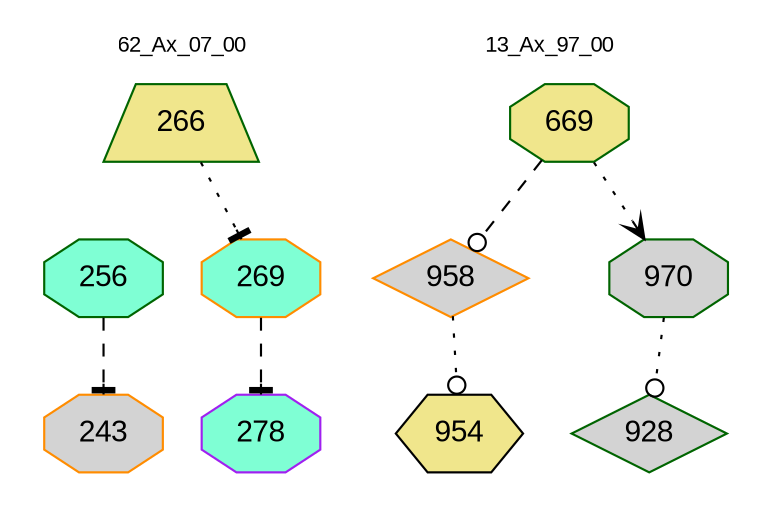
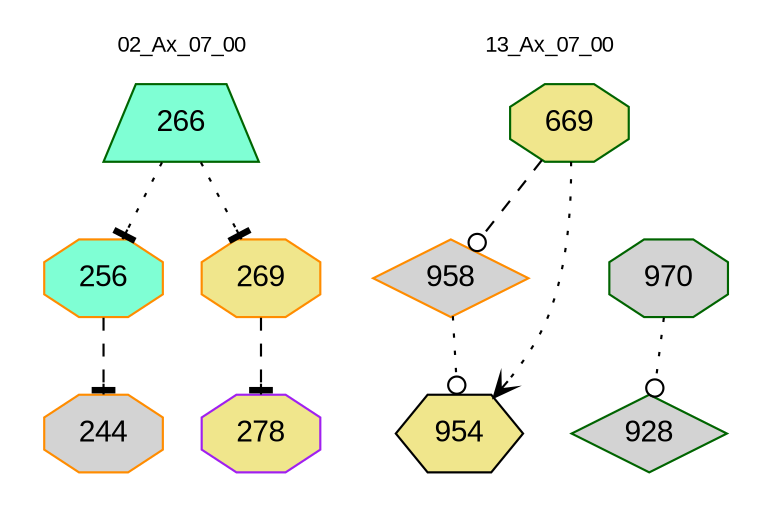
(182, 46) -> (182, 46)
(550, 46) -> (550, 46)
(181, 123) -> (181, 123)
(613, 192) -> (560, 278)
none -> (145, 196)
(104, 278) -> (104, 278)
(261, 278) -> (261, 278)
(104, 434) -> (104, 434)
(261, 434) -> (261, 434)
